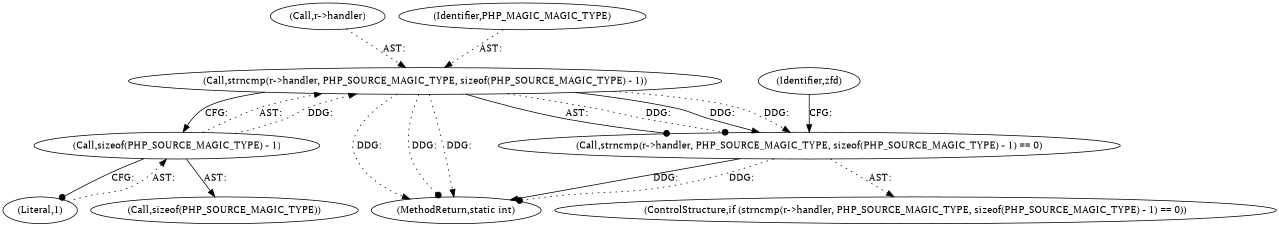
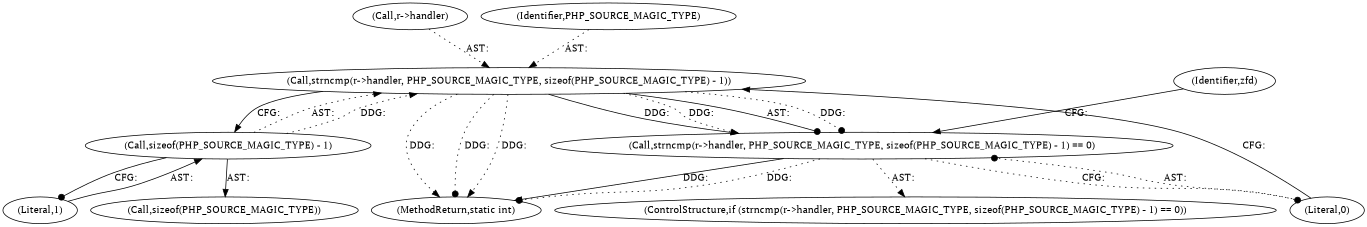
(522, 16) -> (609, 16)
(118, 191) -> (133, 186)
none -> (1327, 210)
